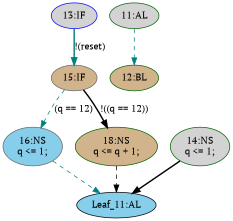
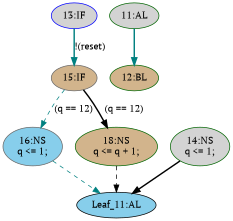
(134, 43) -> (134, 43)
(124, 109) -> (124, 109)
